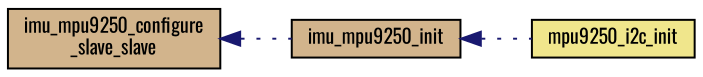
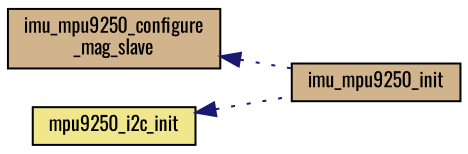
(114, 39) -> (114, 39)
(507, 39) -> (254, 103)
